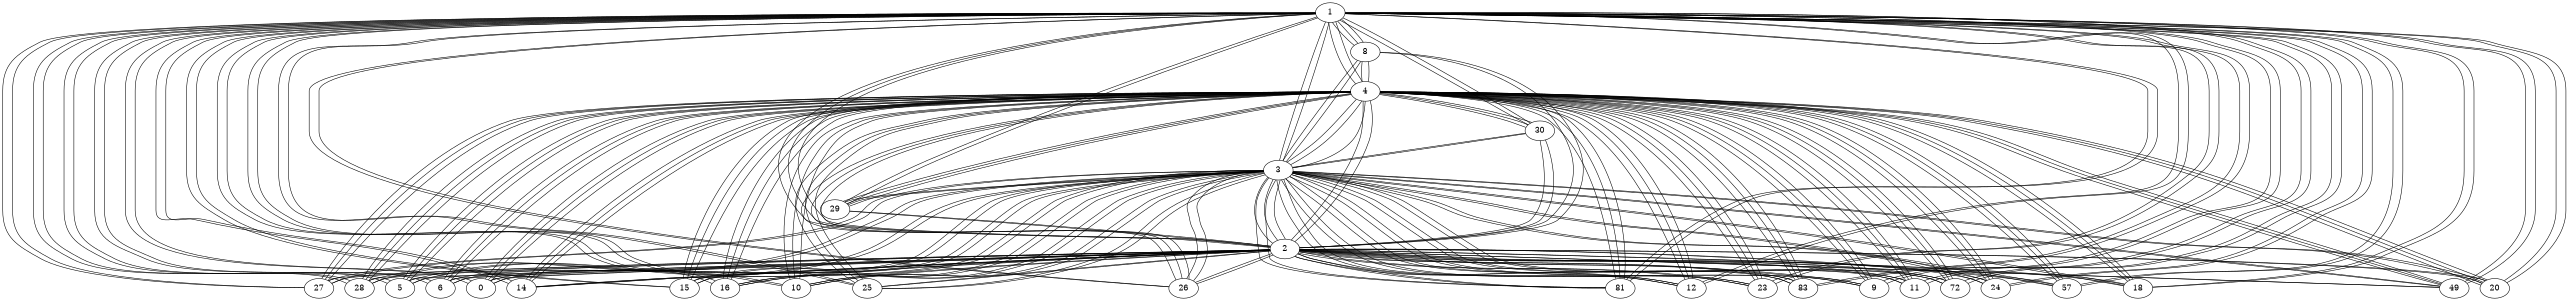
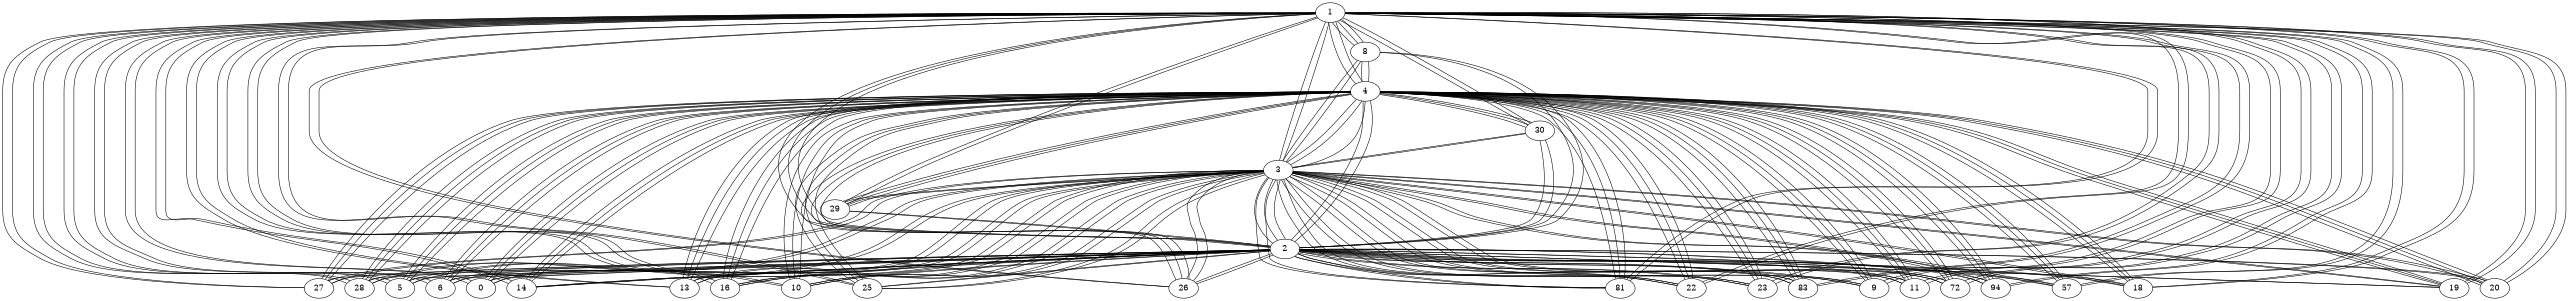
(685, 288) -> (685, 288)
(1691, 288) -> (1691, 288)
(1996, 288) -> (1996, 288)
(2454, 288) -> (2454, 288)
